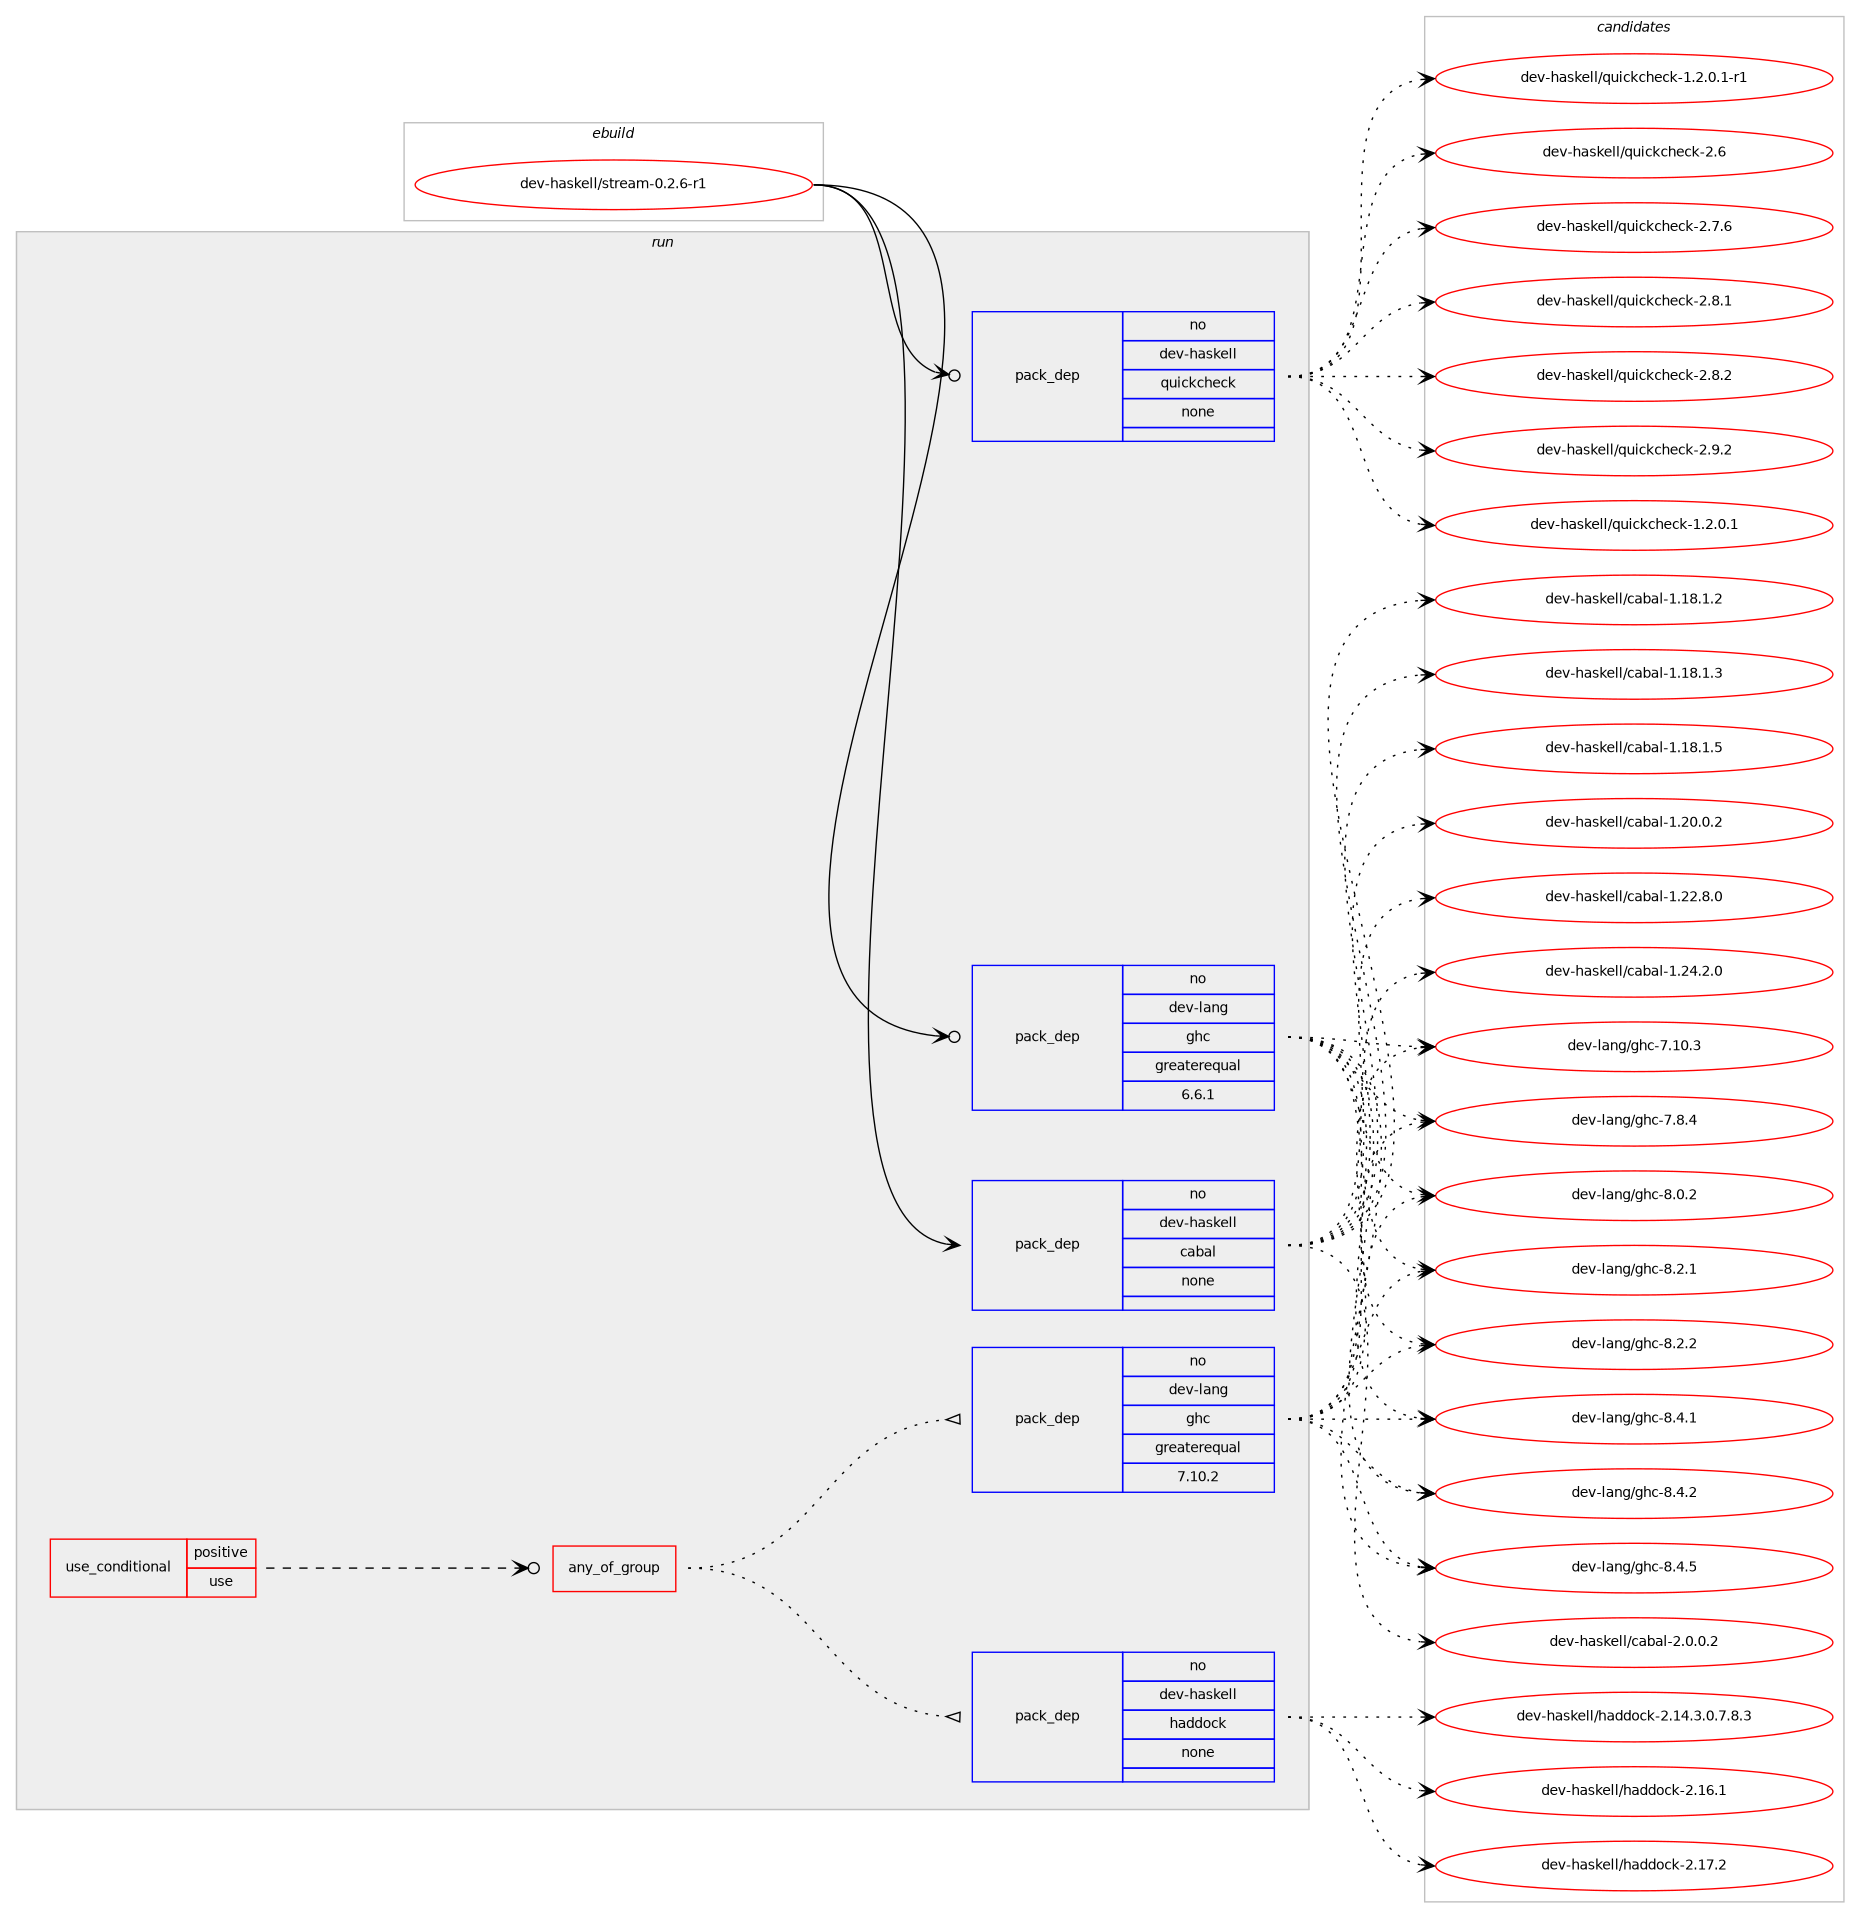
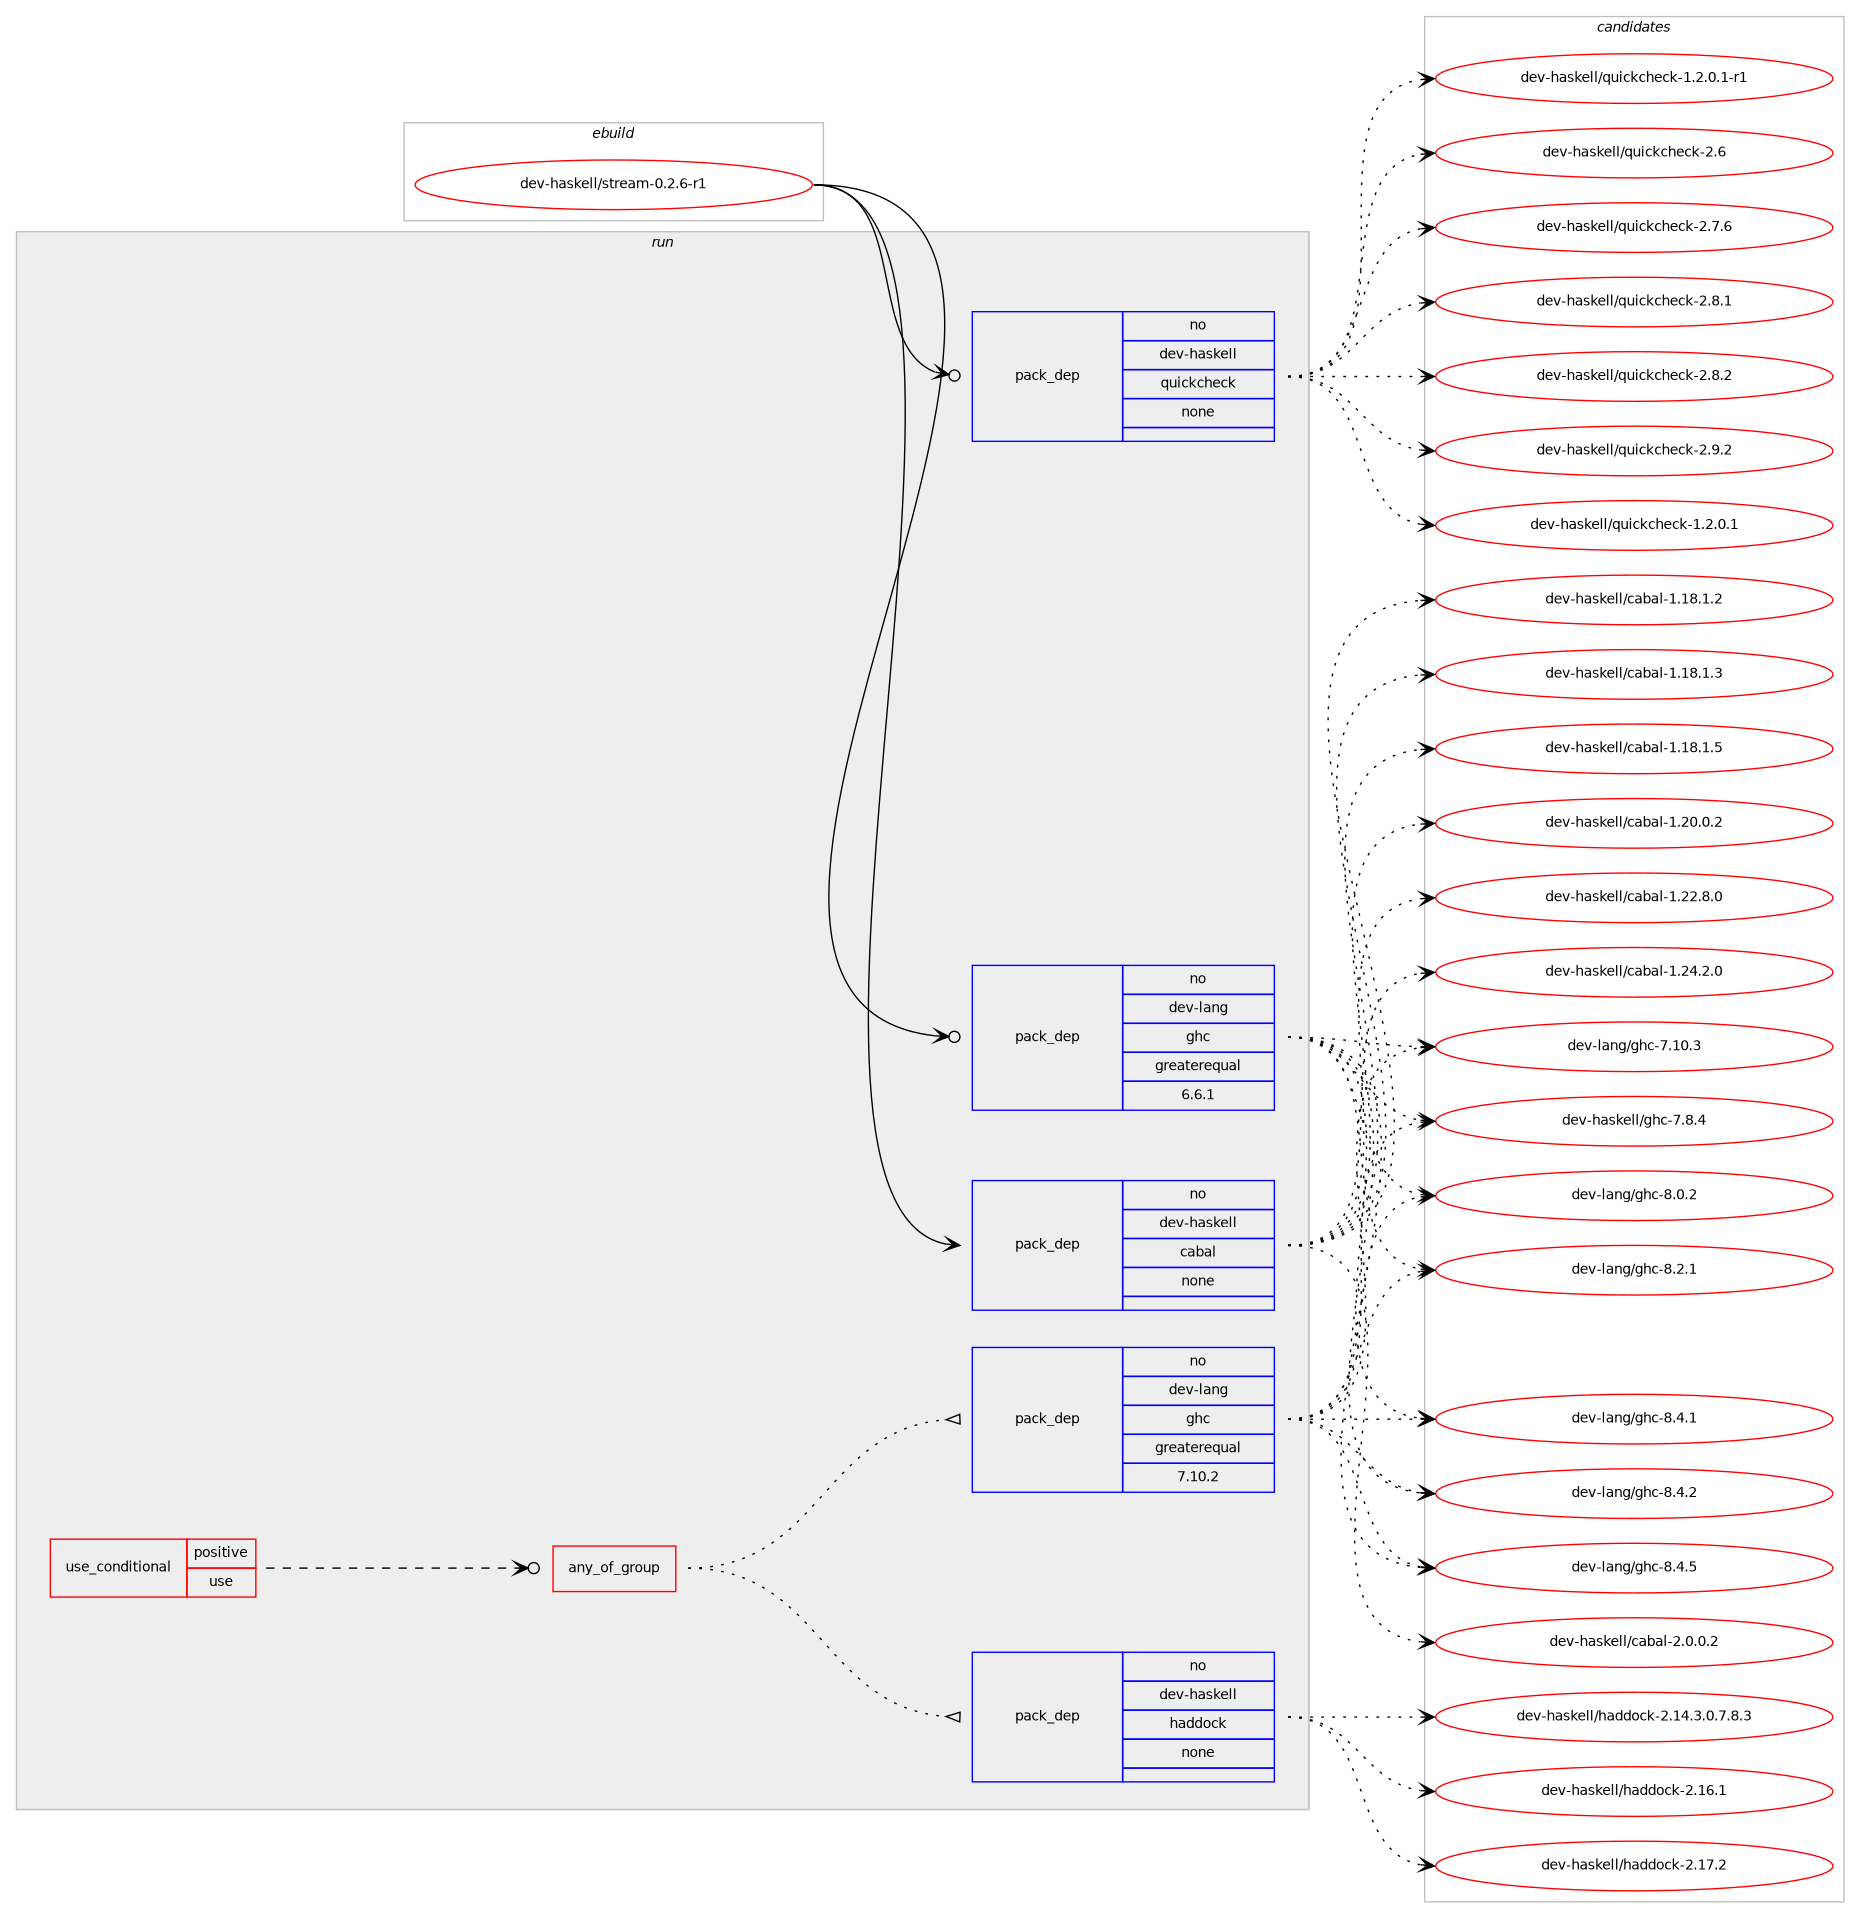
(1634, 1121) -> (1634, 1121)
(1634, 1345) -> none
